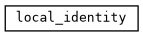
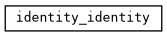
(72, 18) -> (84, 18)
